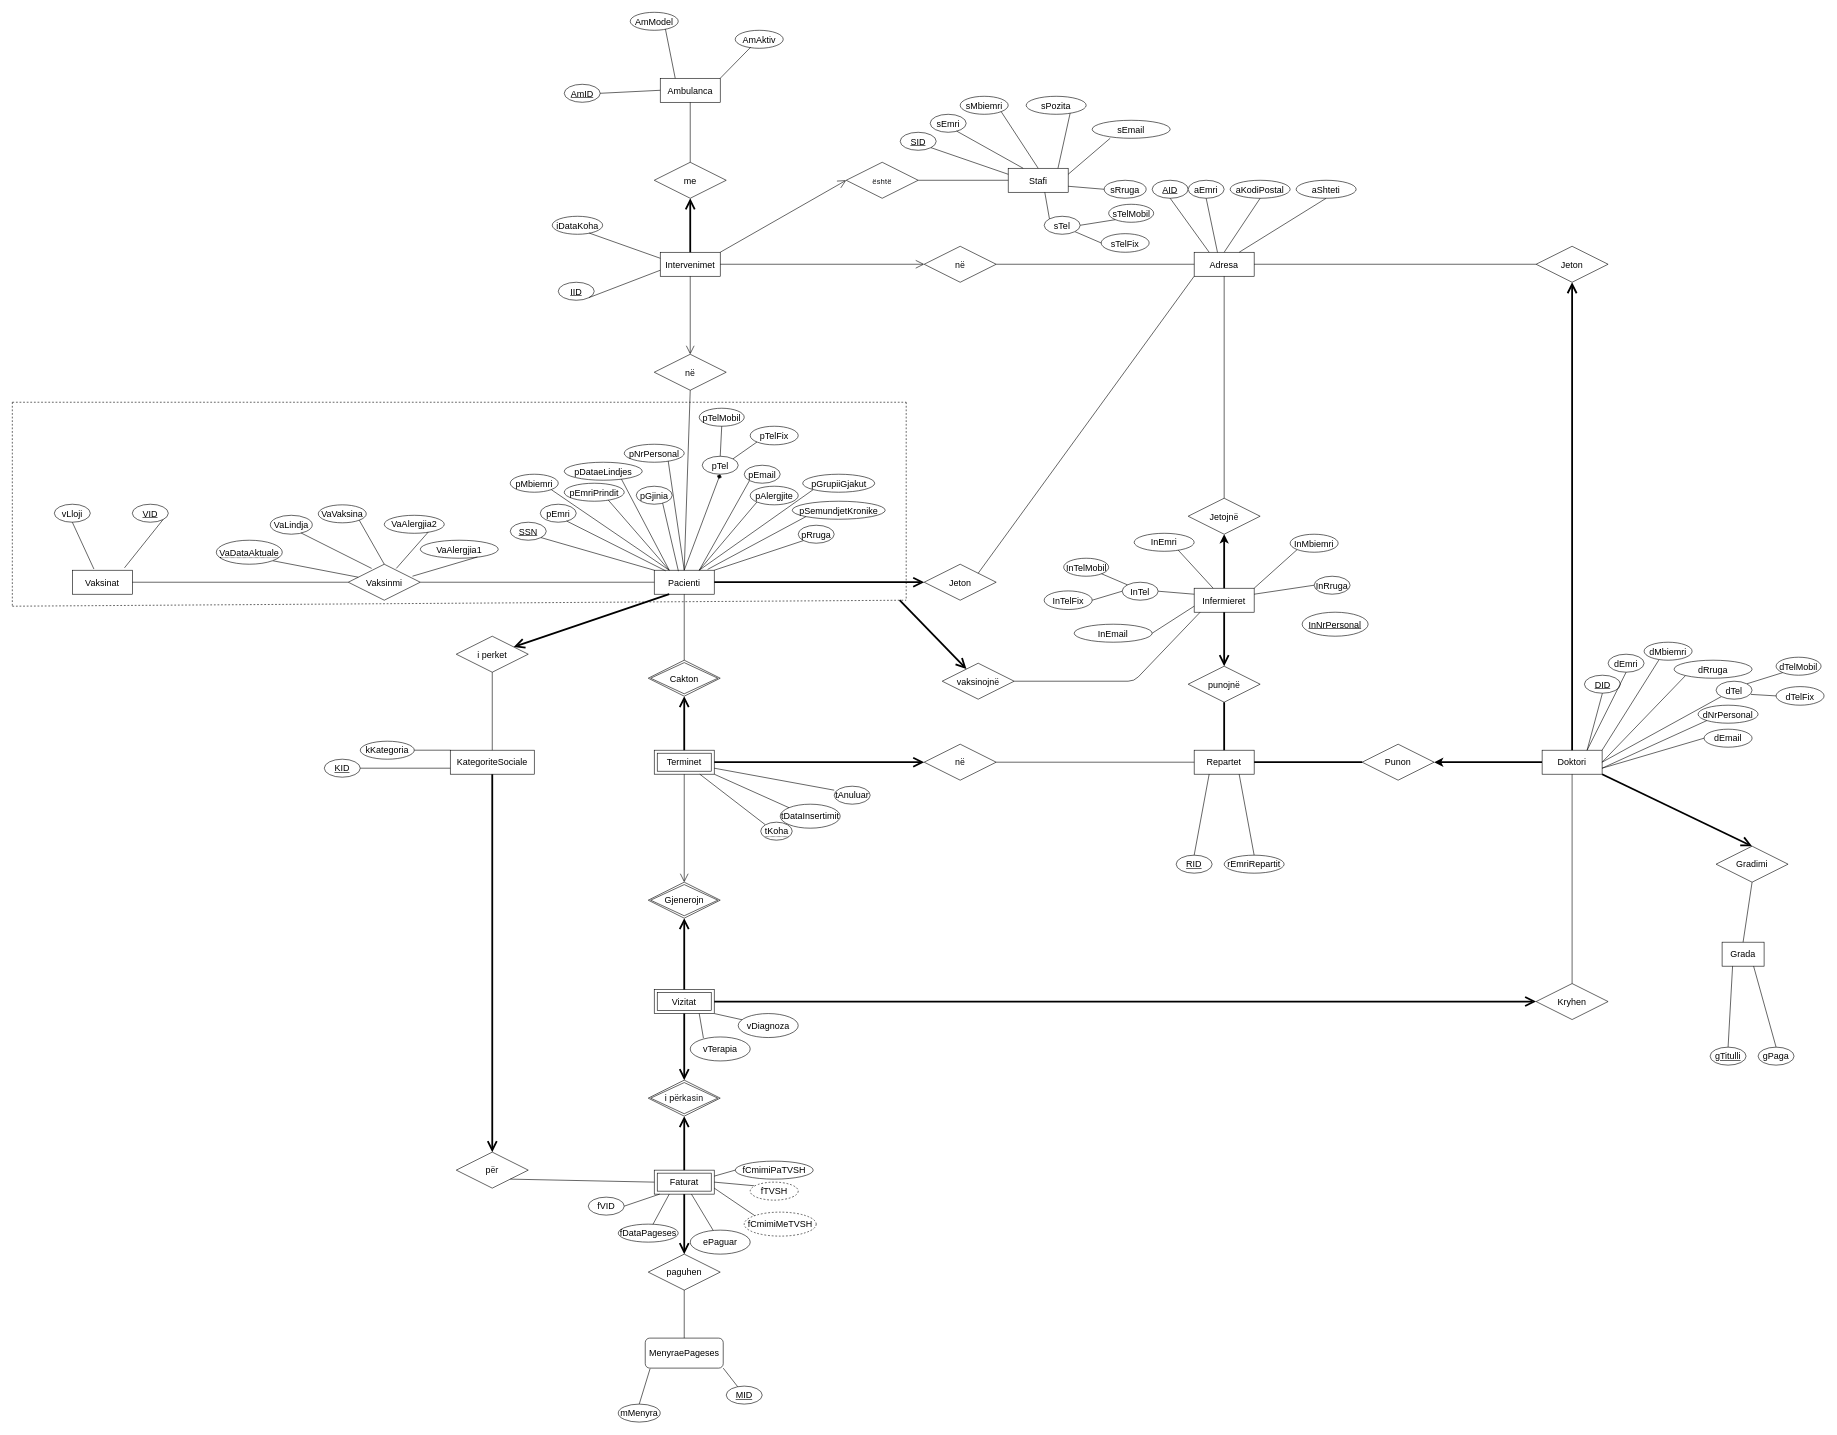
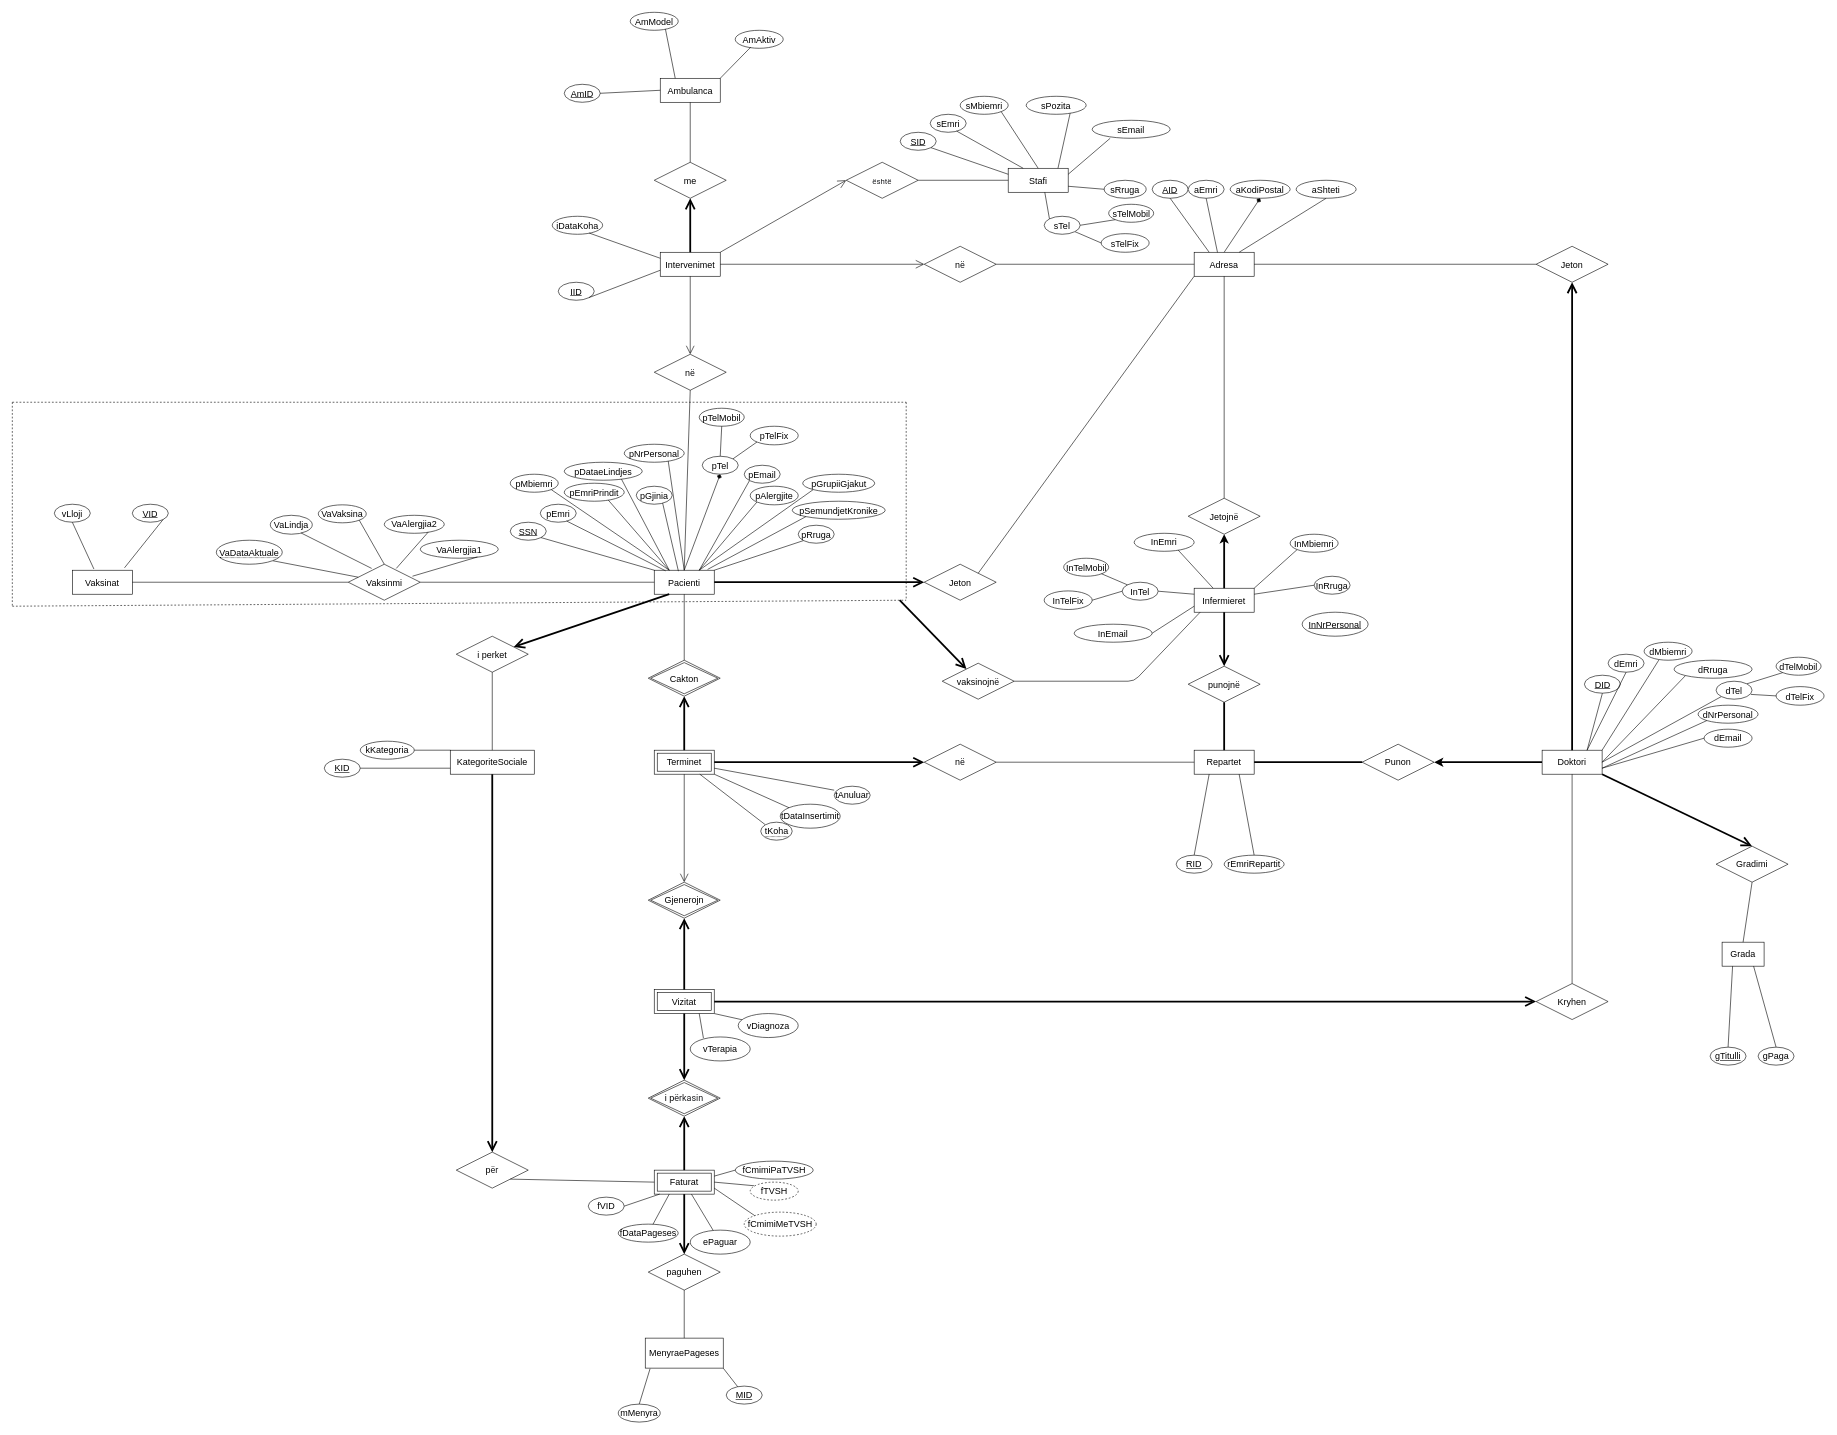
(1259, 201) -> (1257, 203)
(684, 1353) -> (684, 1353)
